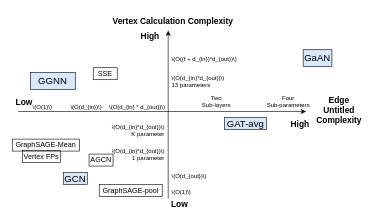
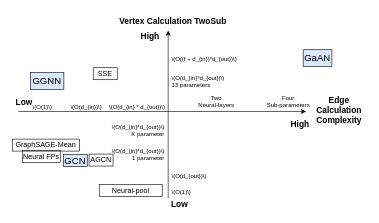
(173, 21) -> (173, 21)
(53, 81) -> (47, 81)
(217, 102) -> (217, 102)
(339, 110) -> (339, 110)
(246, 123) -> none
(41, 156) -> (41, 156)
(75, 179) -> (75, 161)
(131, 191) -> (131, 191)
